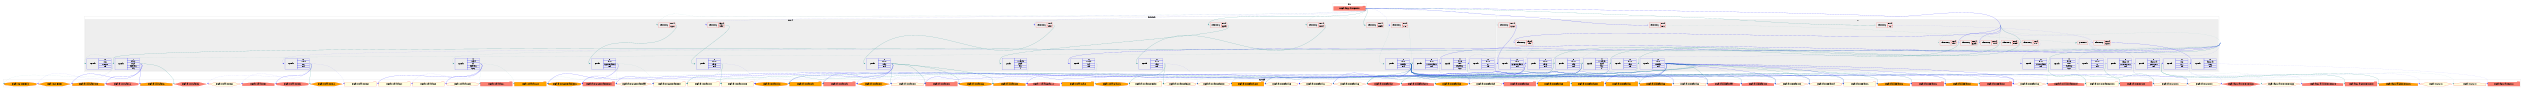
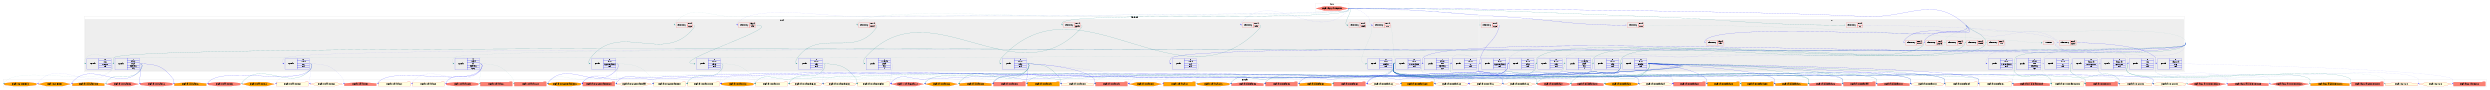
(1350, 8) -> (1332, 8)
(462, 84) -> (462, 84)
(530, 84) -> (530, 84)
(975, 84) -> (941, 84)
(1044, 84) -> (907, 84)
(1316, 84) -> (1485, 84)
(1622, 84) -> (1791, 84)
(1656, 84) -> (1825, 84)
(1690, 84) -> none
(1724, 84) -> (1859, 84)
(1792, 84) -> (1927, 84)
(1826, 84) -> (1961, 84)
(1894, 84) -> (1247, 84)
(2281, 84) -> (2207, 84)
